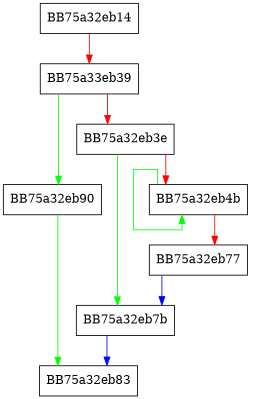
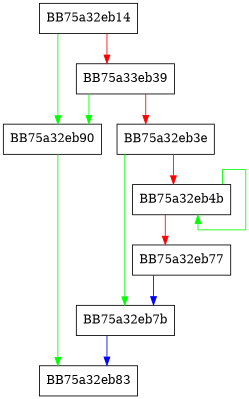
none -> (58, 75)
